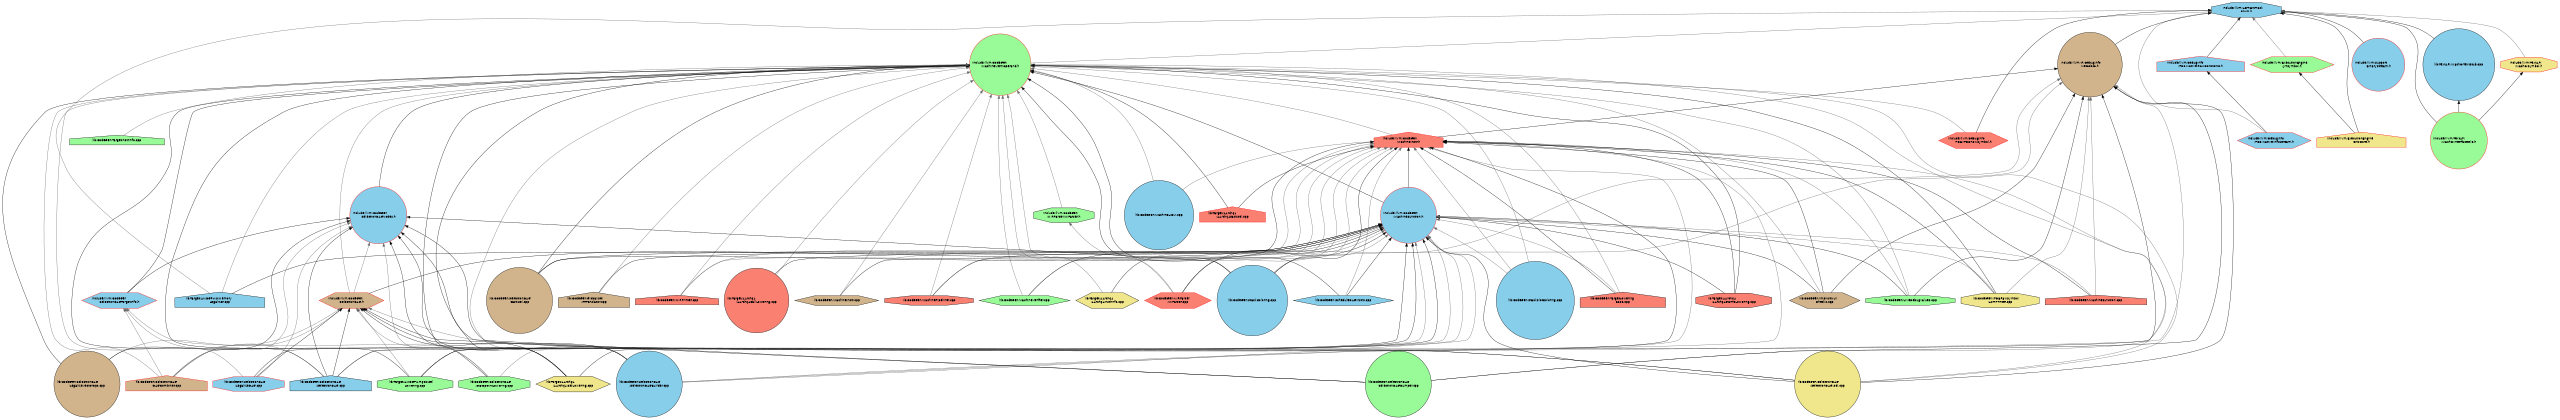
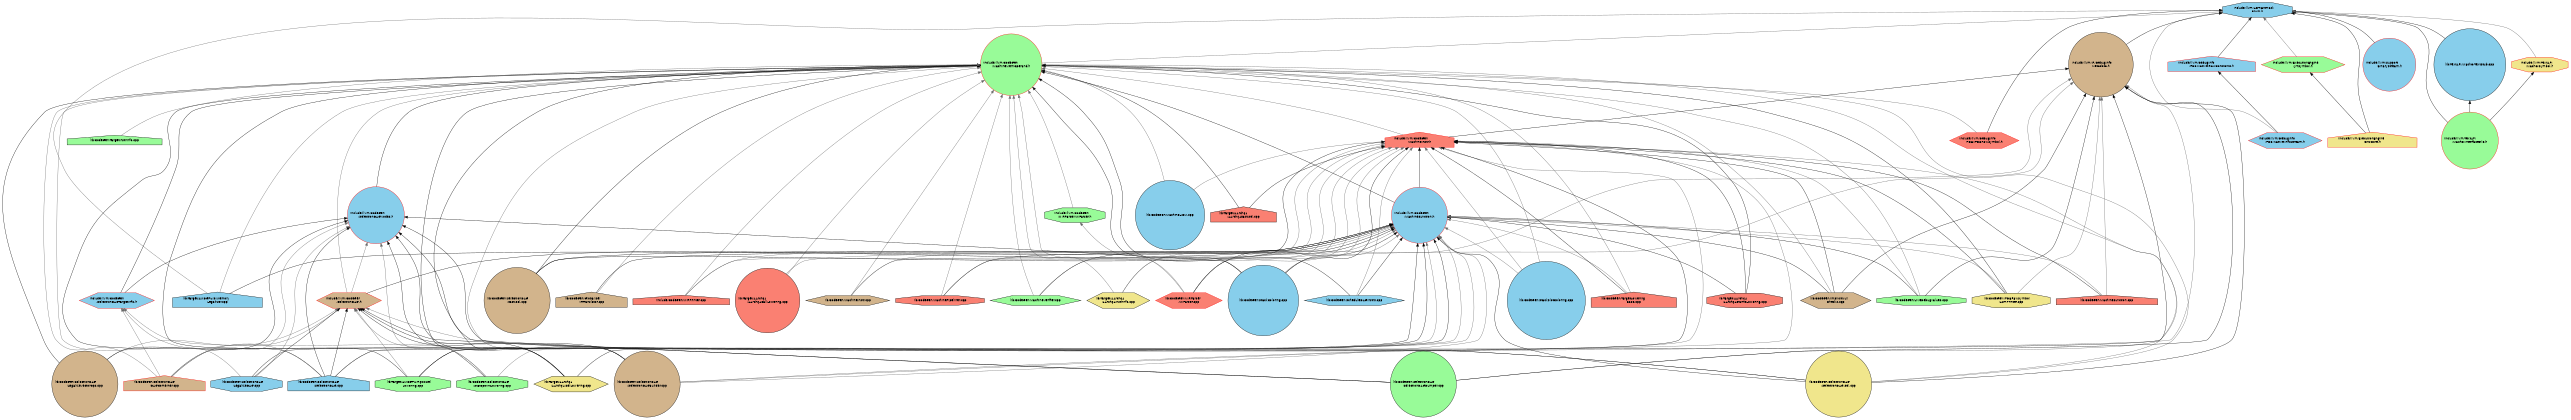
(1233, 215) -> (1244, 215)
(1076, 253) -> (1087, 253)
(677, 300) -> (681, 300)
(249, 384) -> (247, 384)
(649, 384) -> (647, 384)
